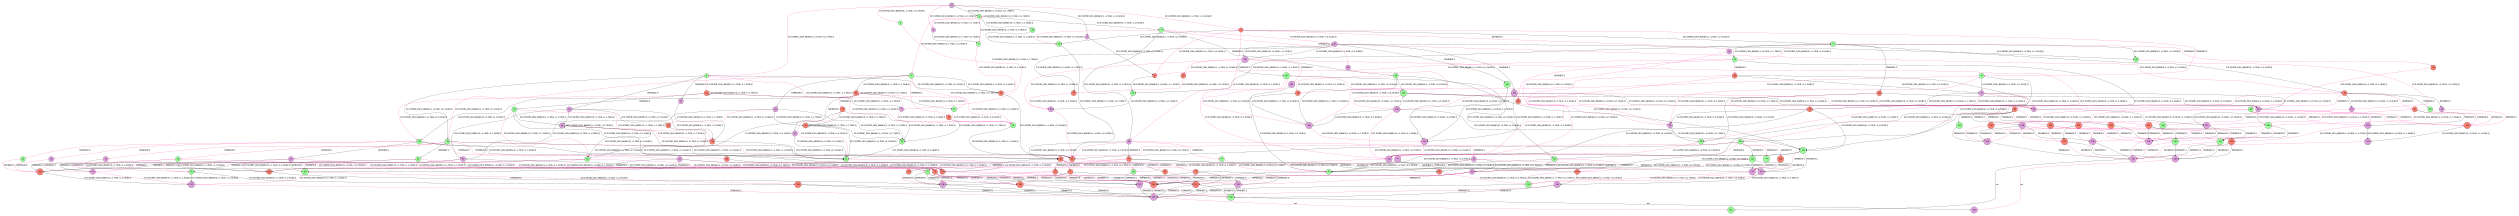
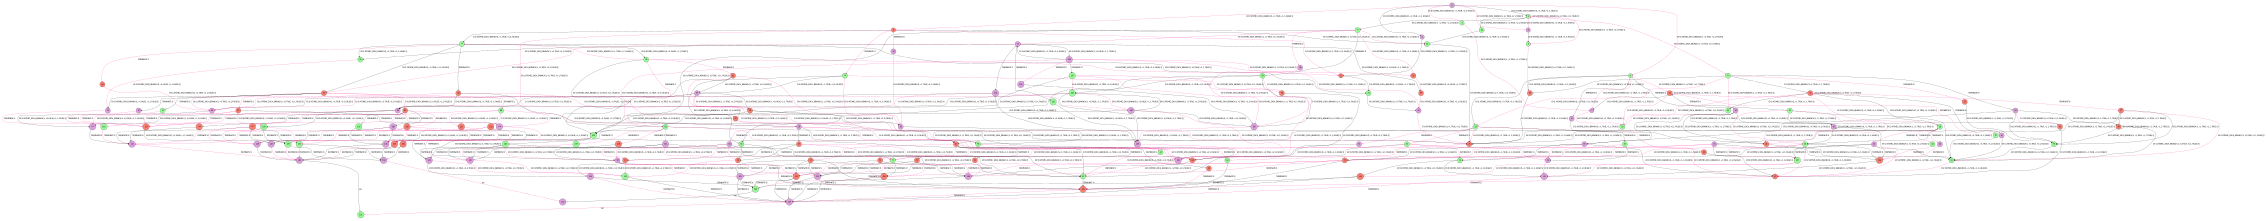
none -> (1382, 59)
none -> (1996, 135)
(1110, 181) -> (948, 188)
